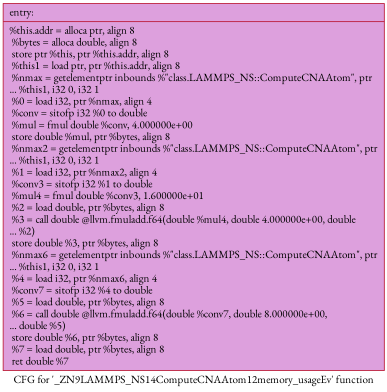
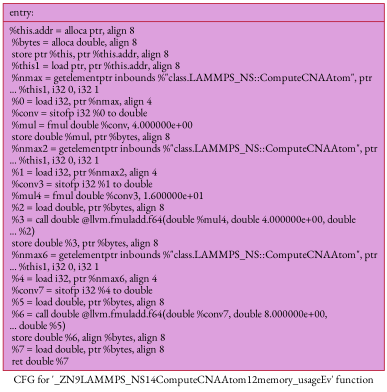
(84, 337) -> (88, 337)
